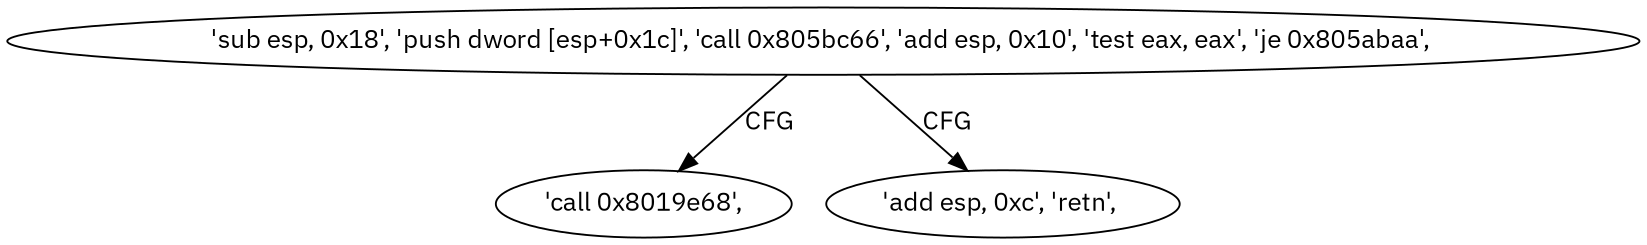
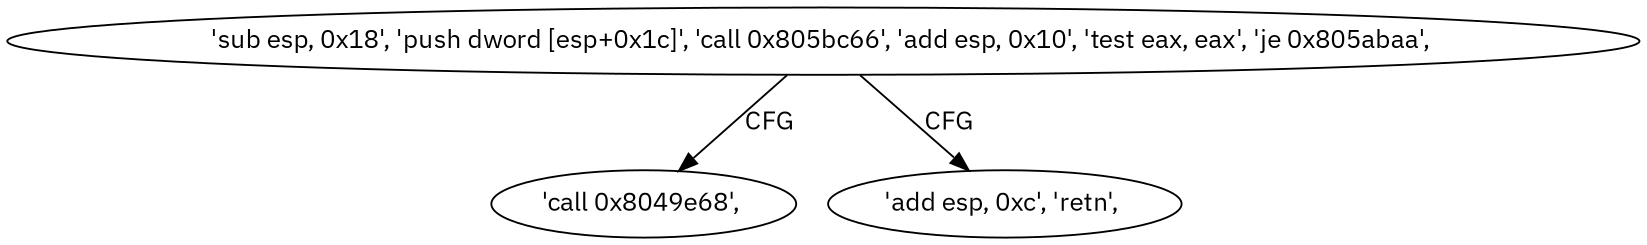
(644, 204) -> (644, 204)
